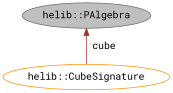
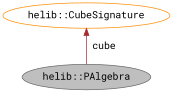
(86, 50) -> (86, 50)
